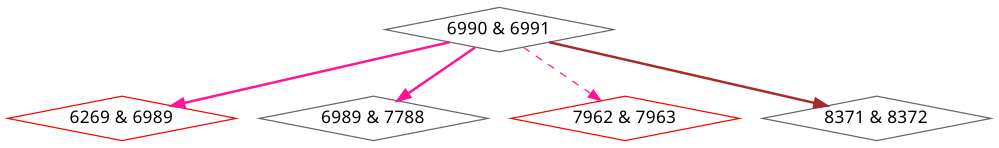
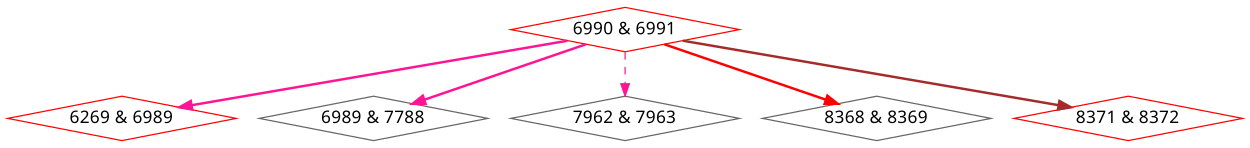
(499, 30) -> (625, 30)
(625, 118) -> (625, 118)
none -> (877, 118)
(877, 118) -> (1128, 118)
